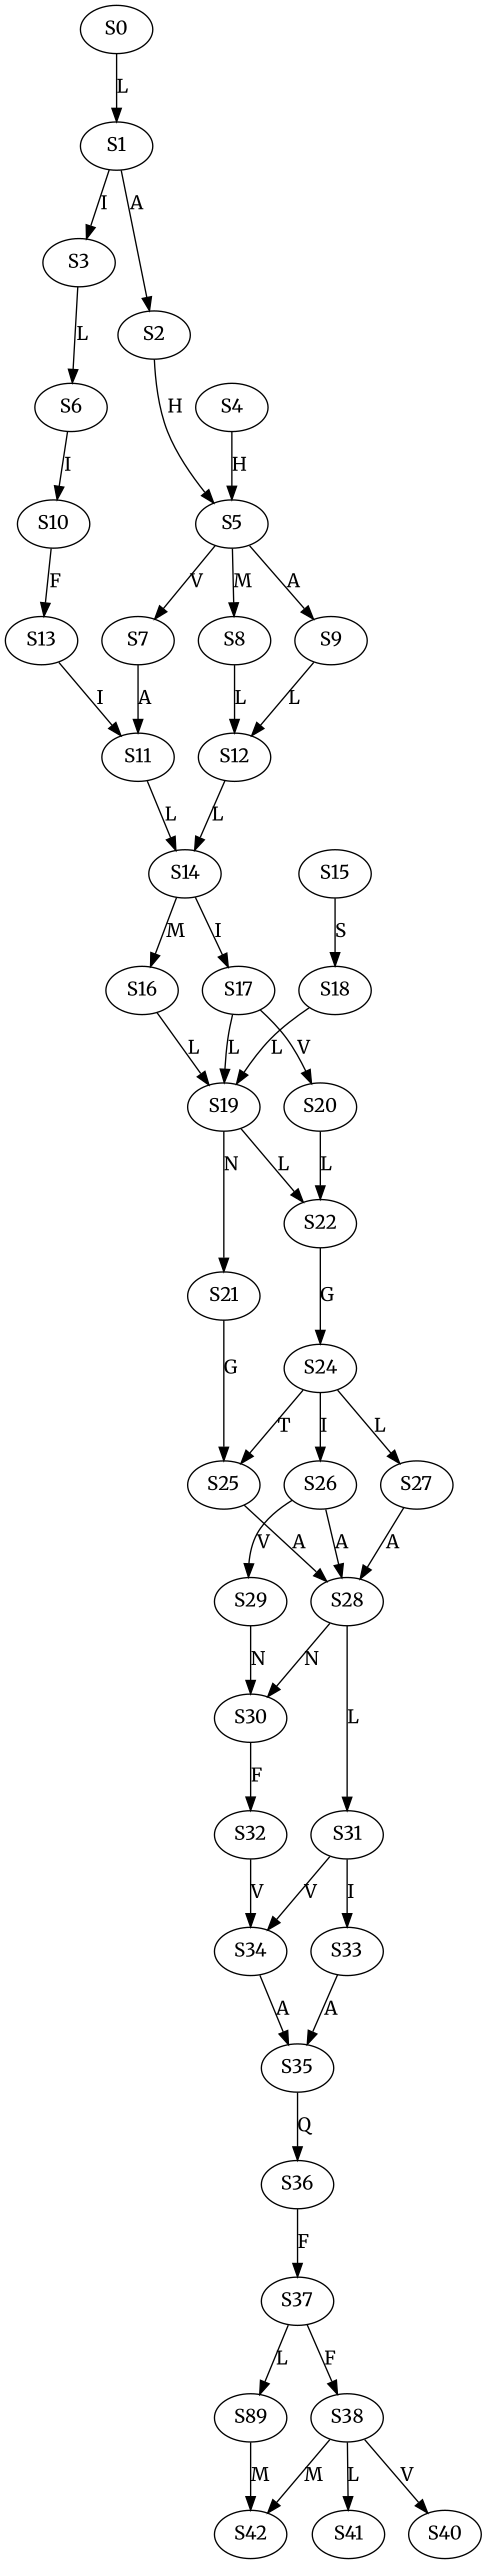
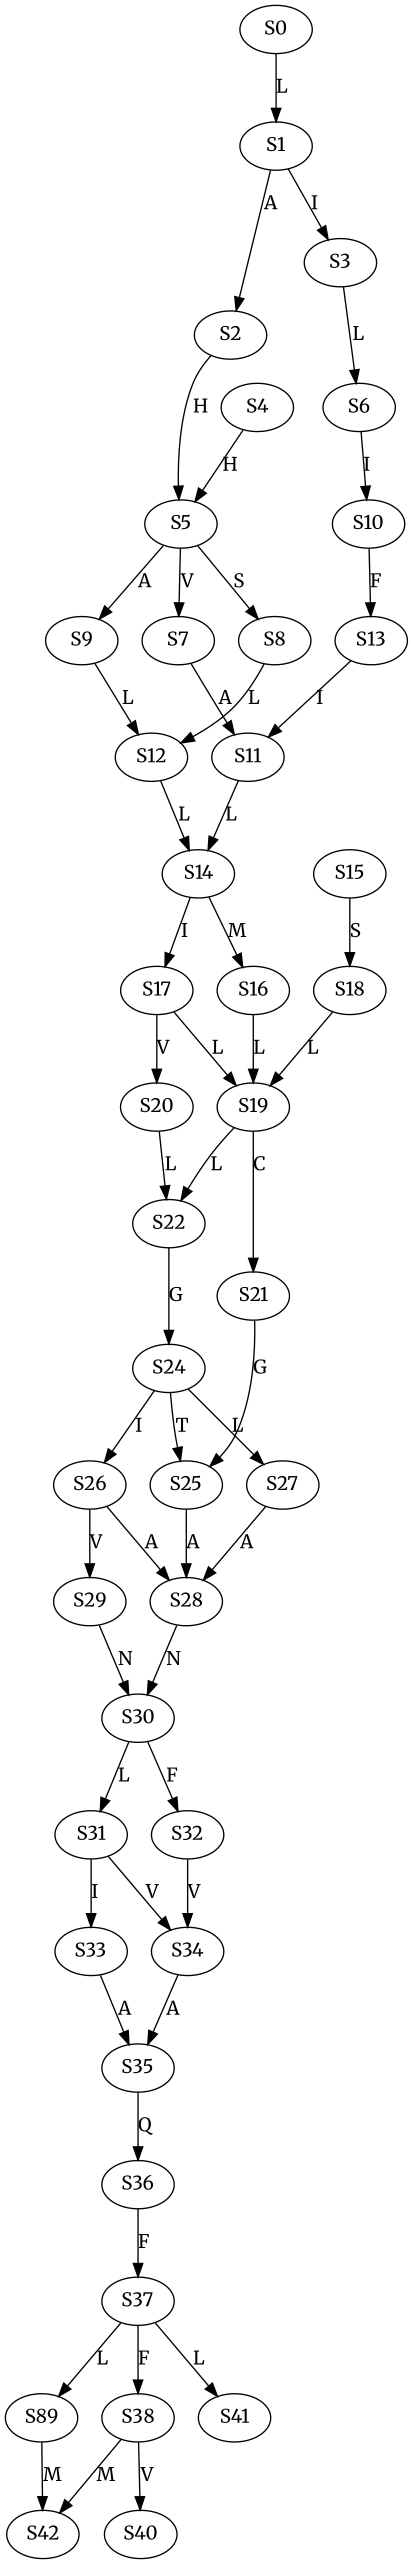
(243, 582) -> (239, 582)
(231, 1165) -> (260, 1165)
(347, 1711) -> (117, 1770)
(348, 2469) -> (182, 2354)
